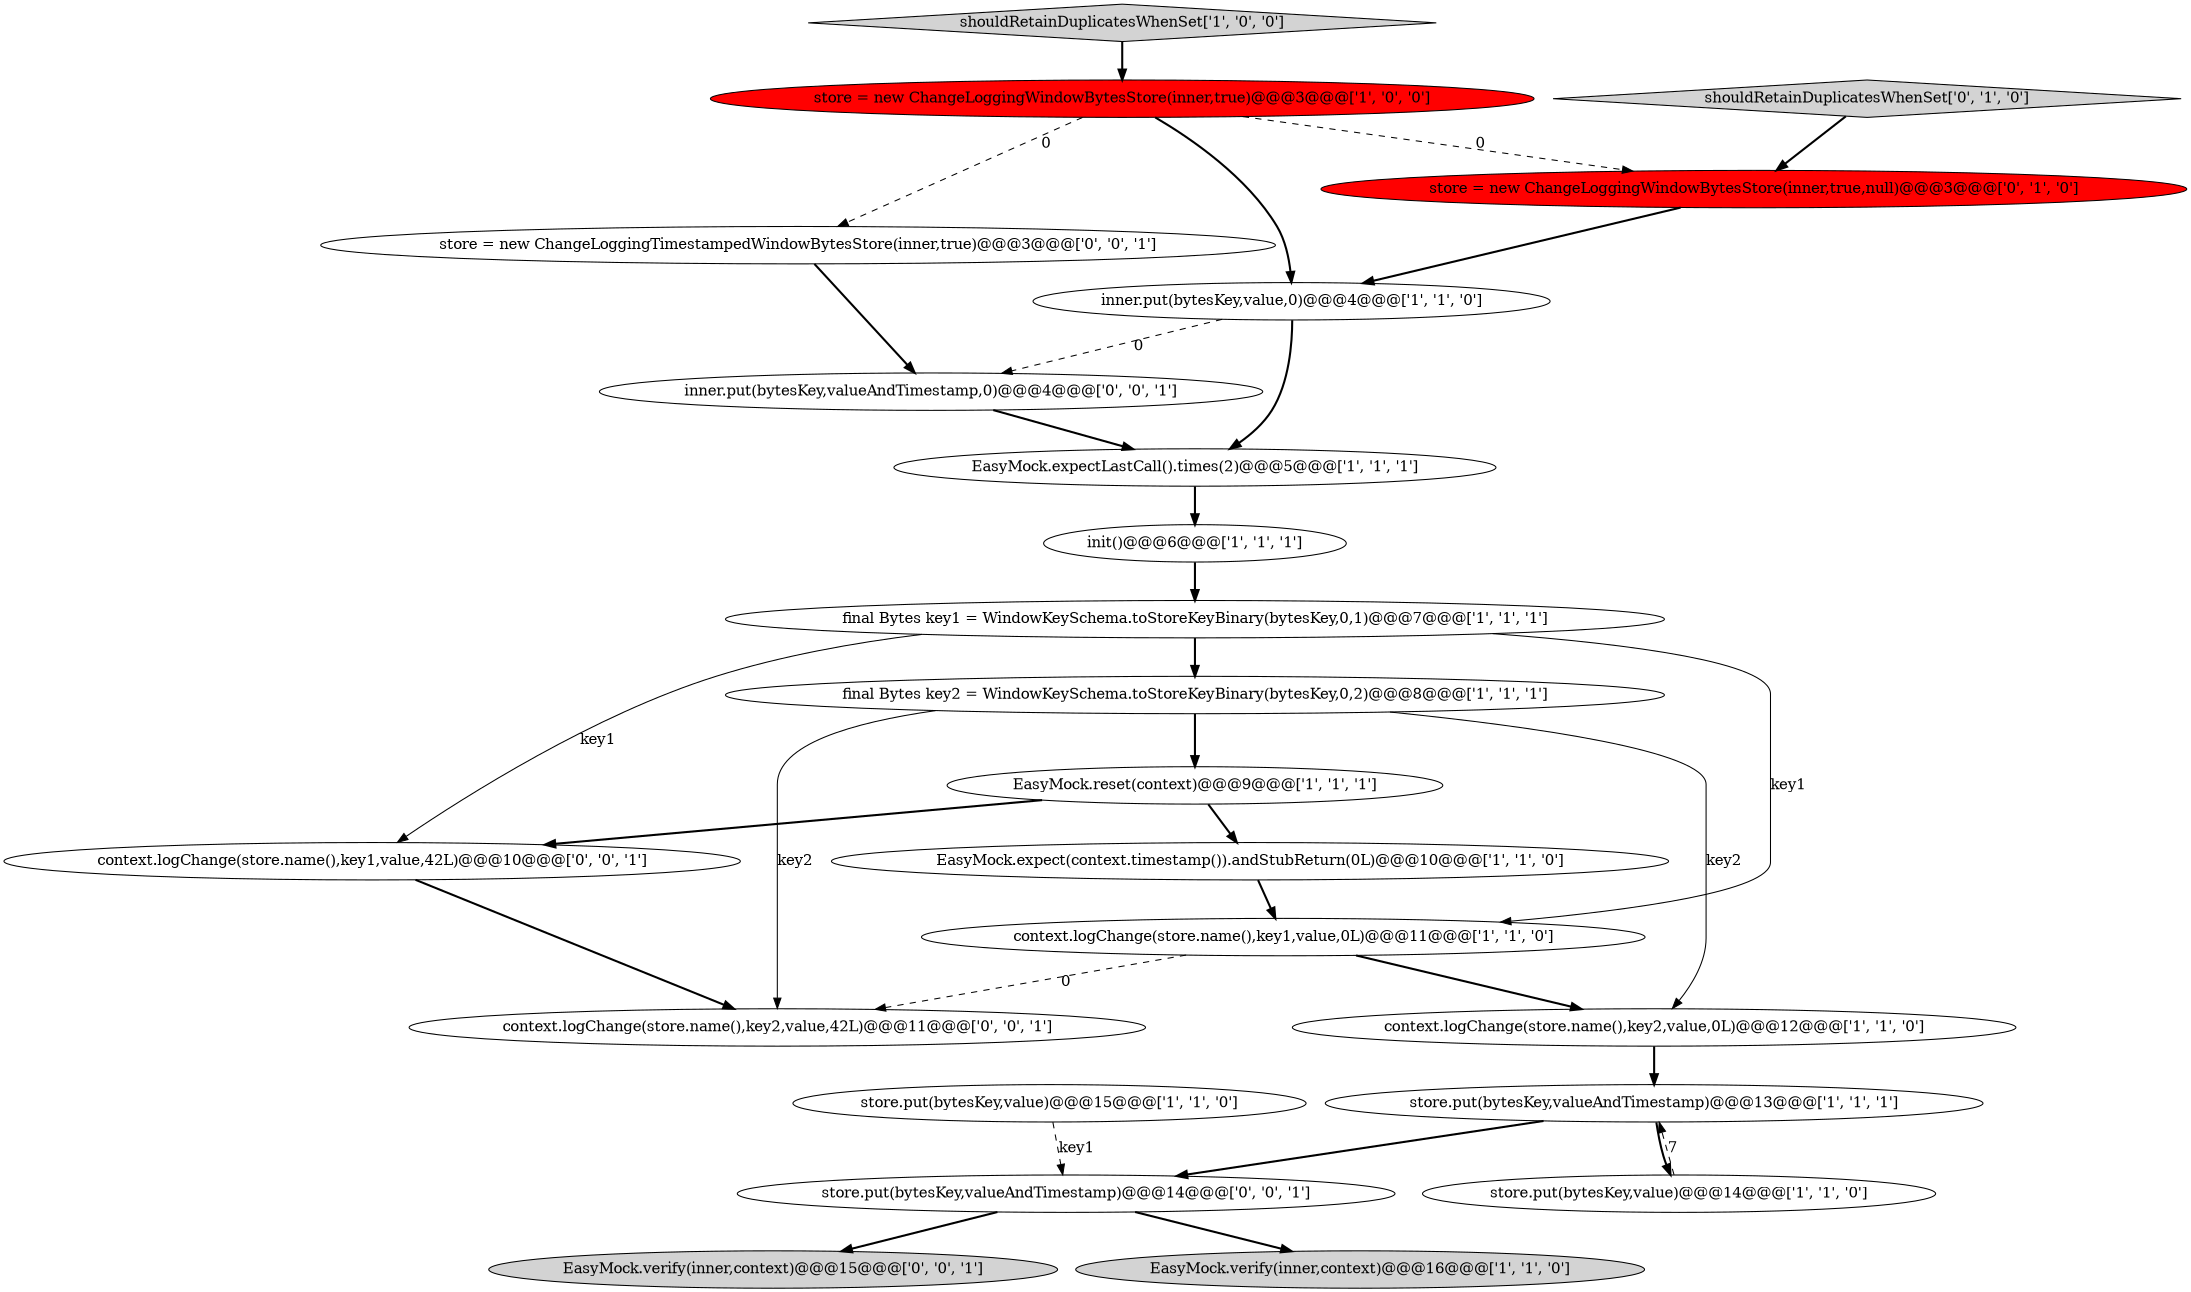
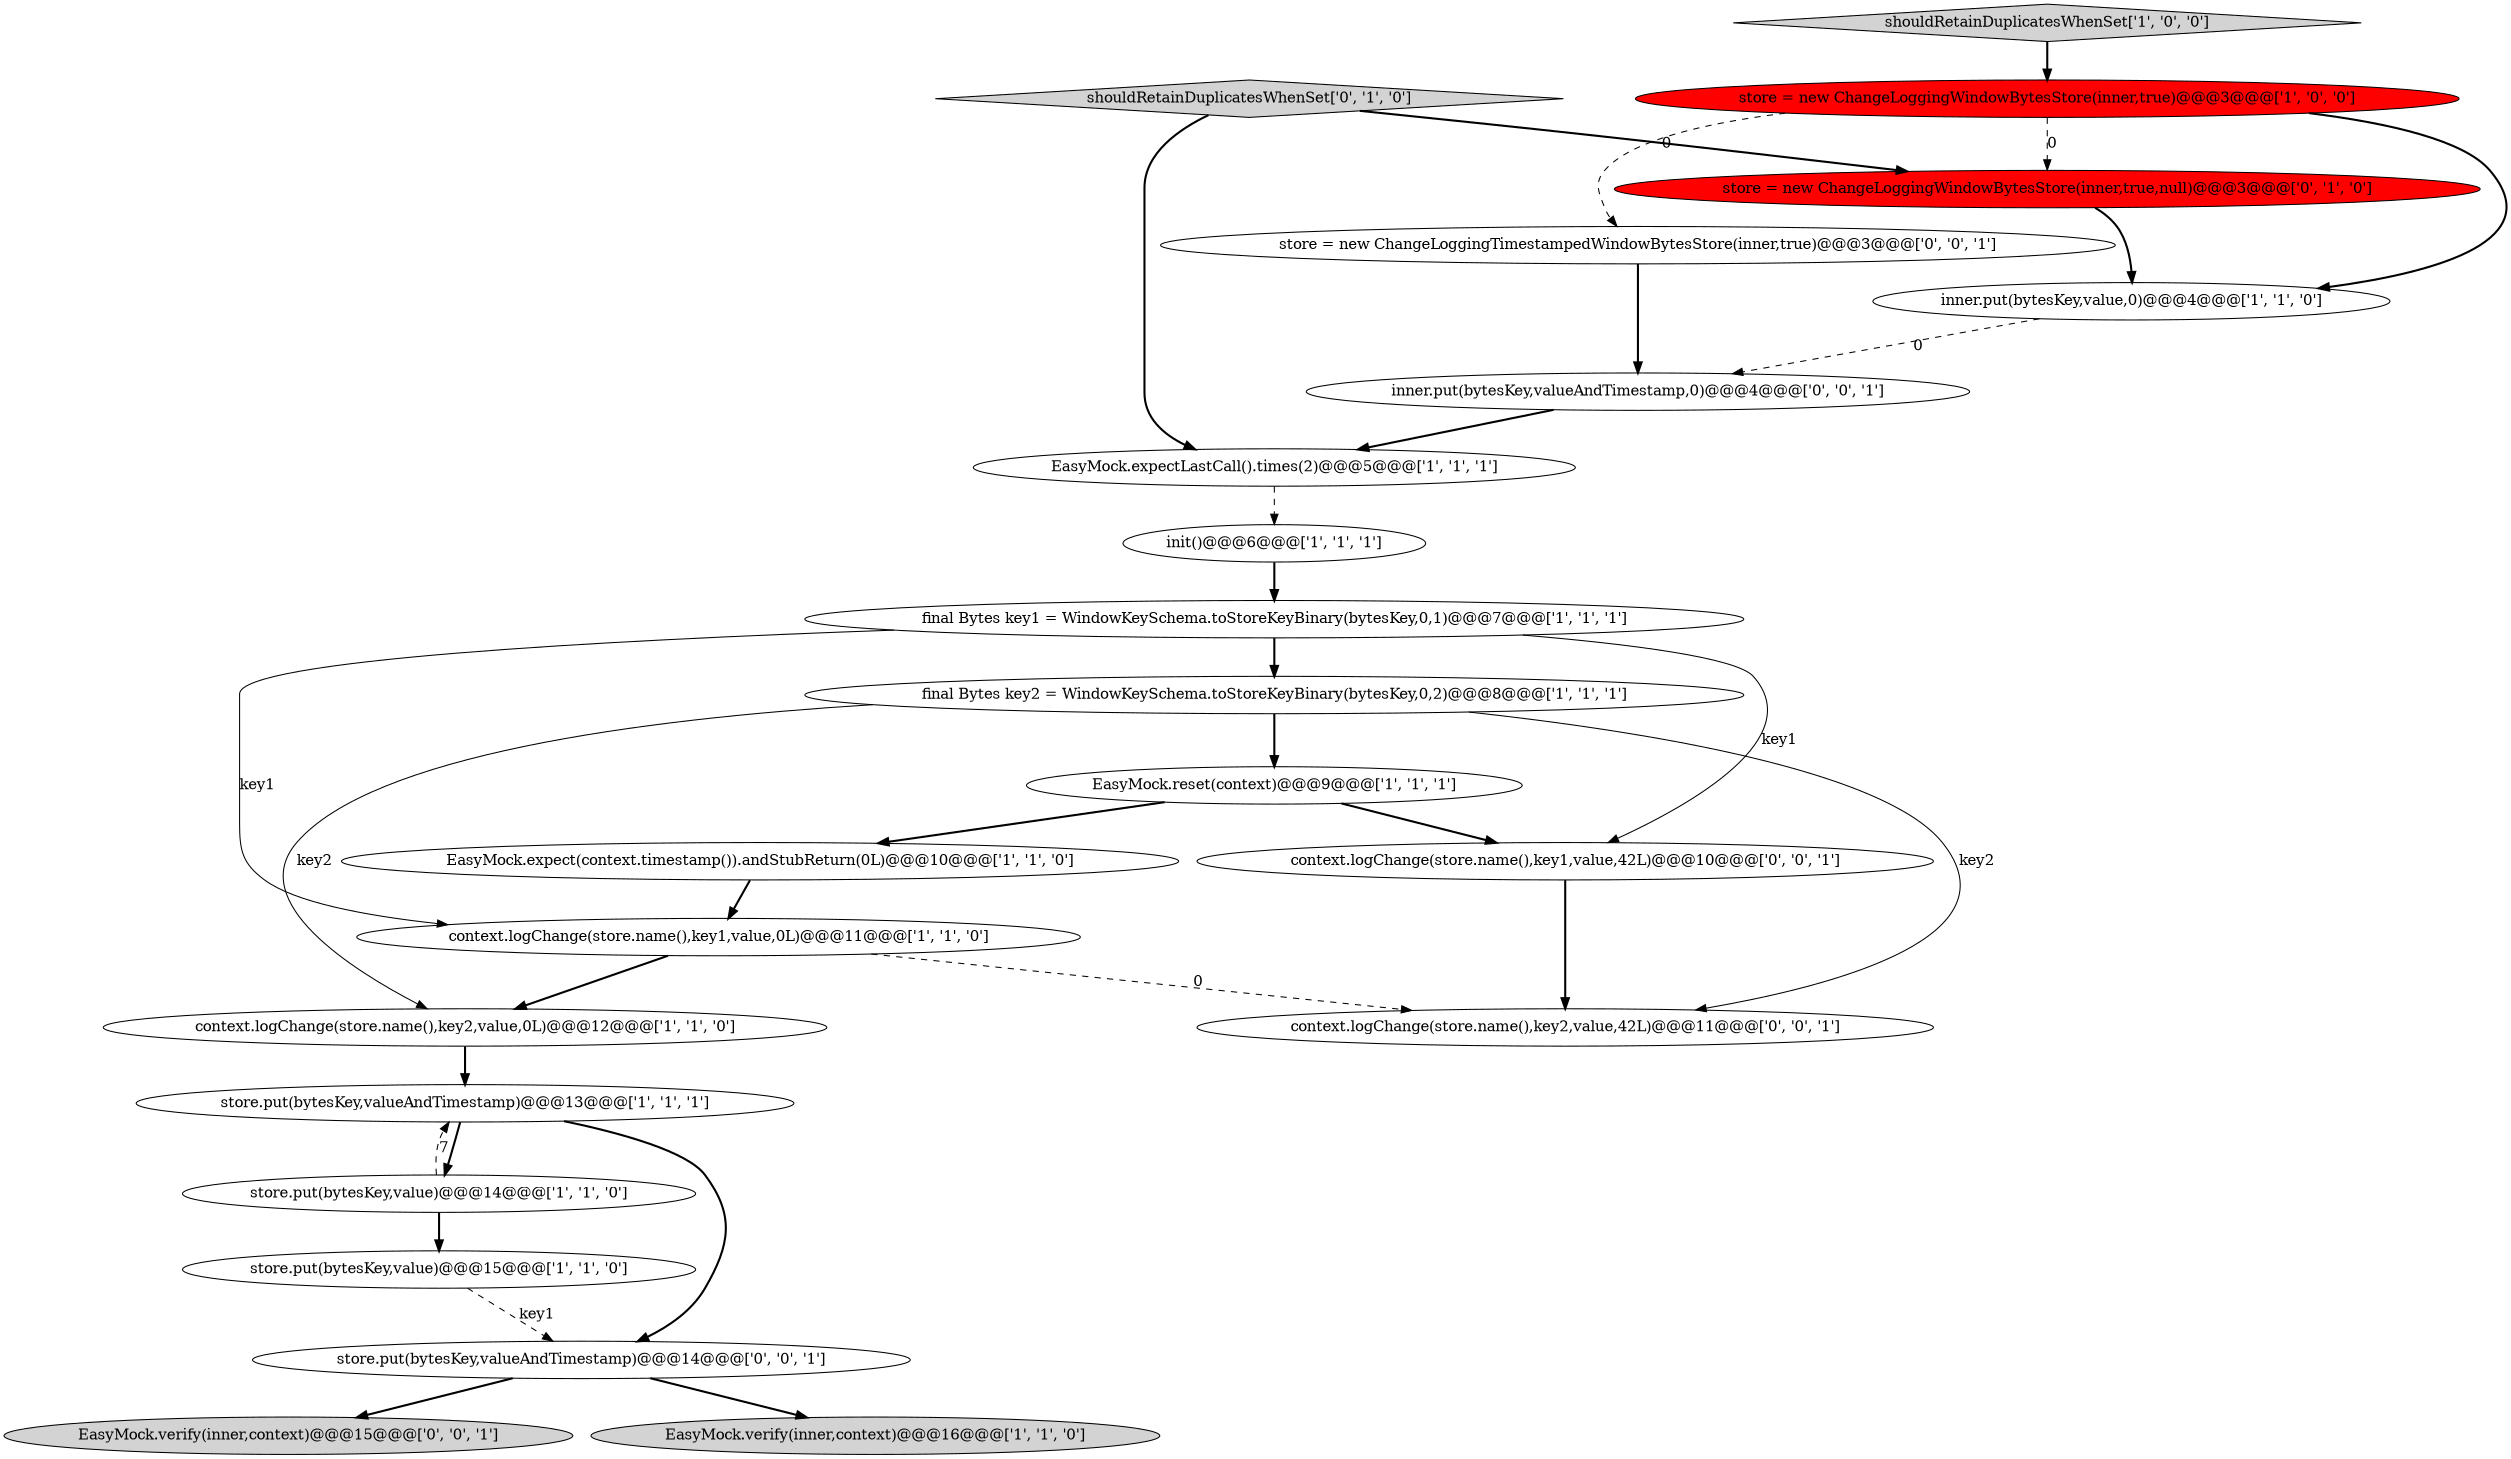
(1282, 389) -> (1144, 274)
(1195, 500) -> (1274, 500)
none -> (439, 1226)
